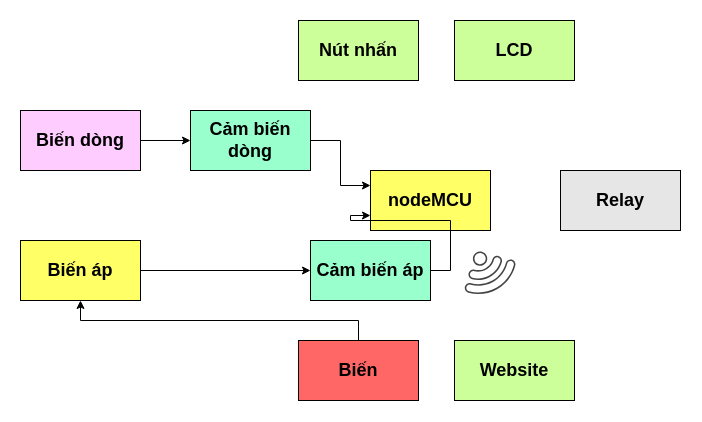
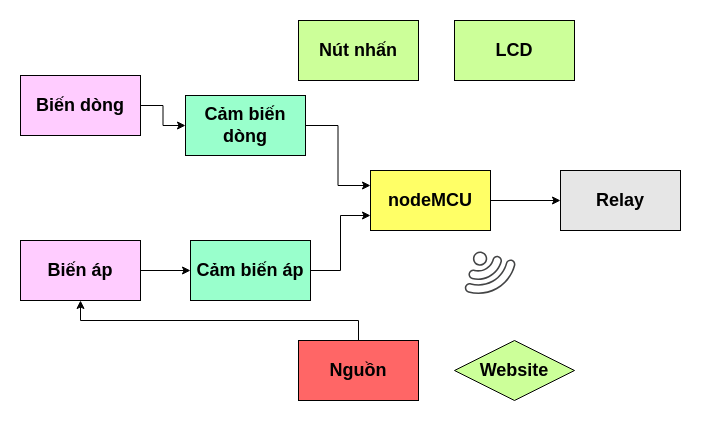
(81, 141) -> (81, 106)
(251, 141) -> (246, 126)
none -> (522, 201)
(81, 271) -> (81, 271)
(371, 271) -> (251, 271)
(359, 371) -> (359, 371)
(515, 371) -> (515, 371)
